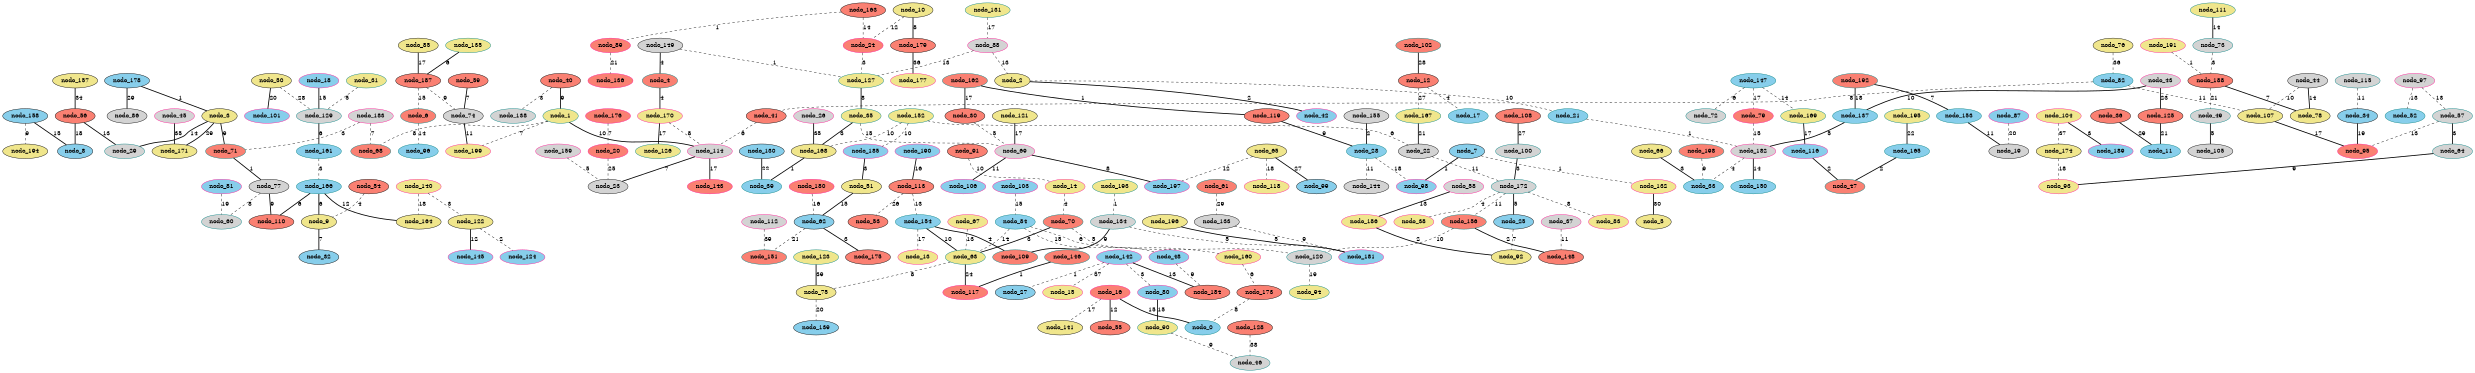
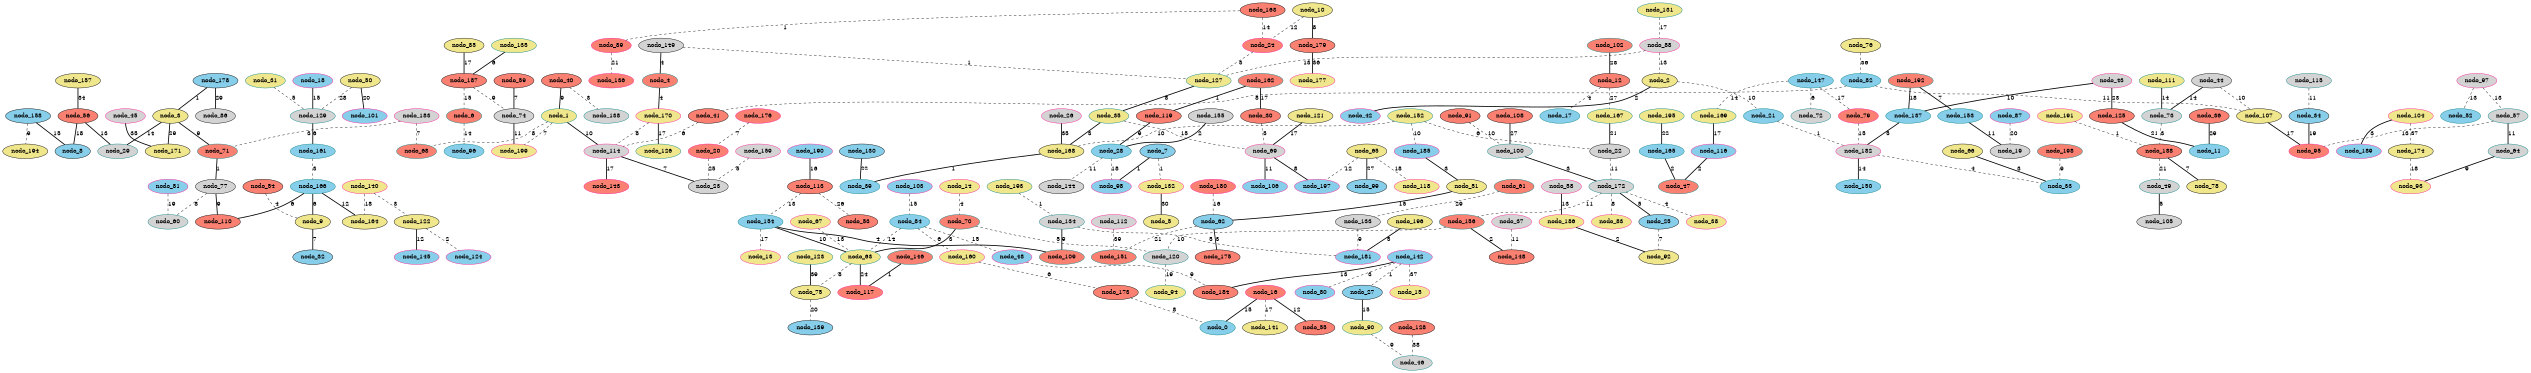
(2309, 98) -> (2187, 98)
(2455, 134) -> (2512, 134)
(1005, 178) -> (1485, 134)
(1158, 310) -> (1362, 310)
